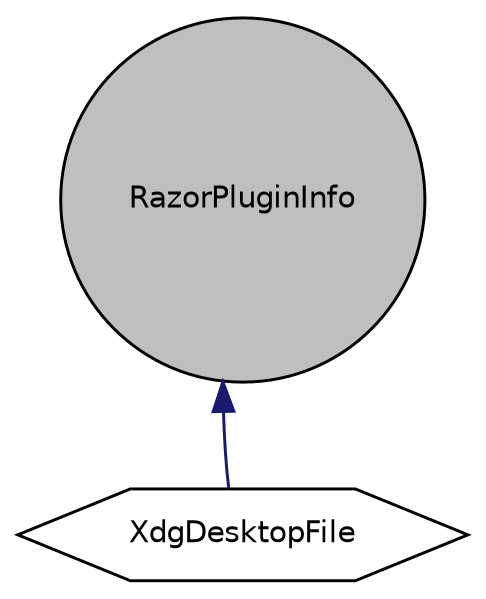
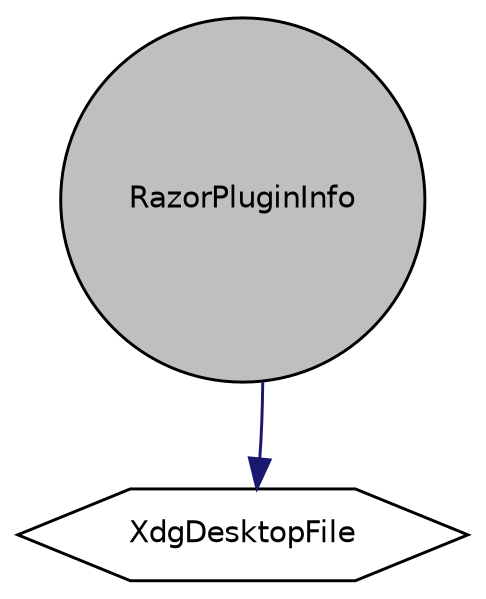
(225, 450) -> (262, 420)
